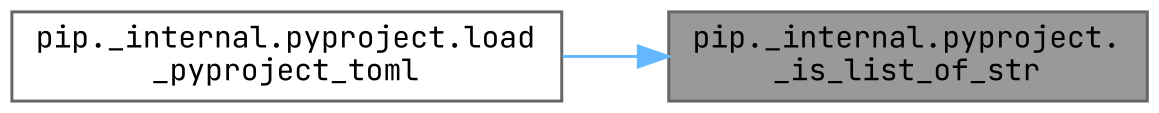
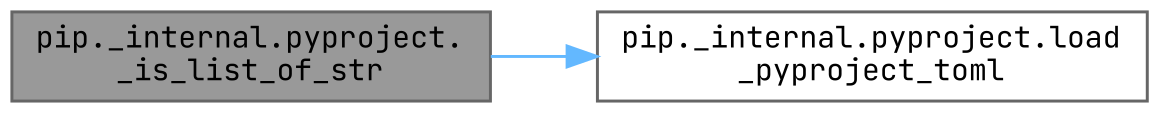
(600, 56) -> (529, 56)
